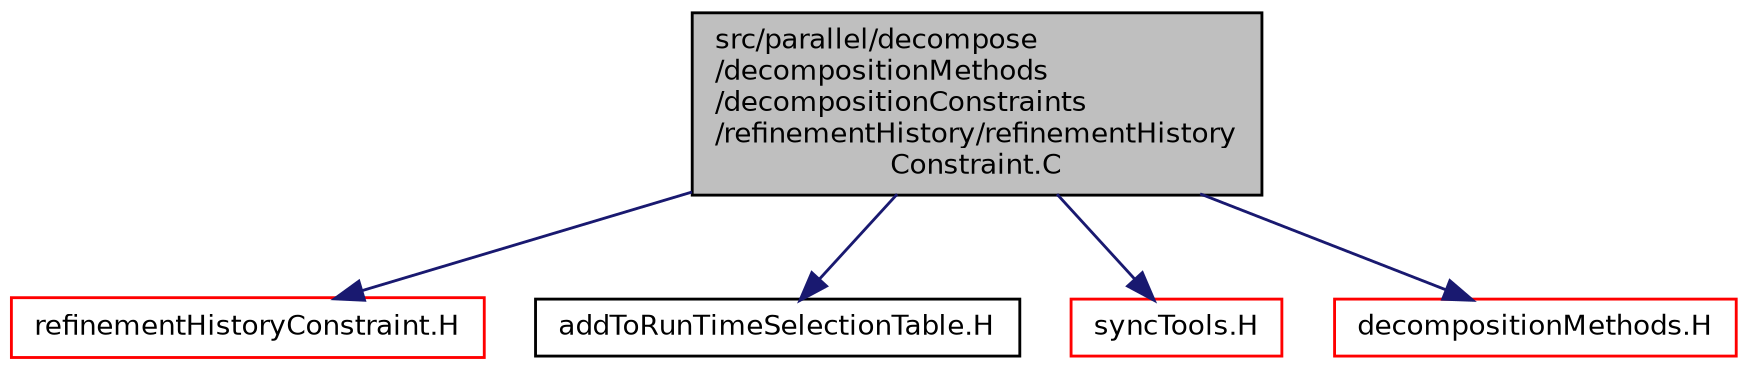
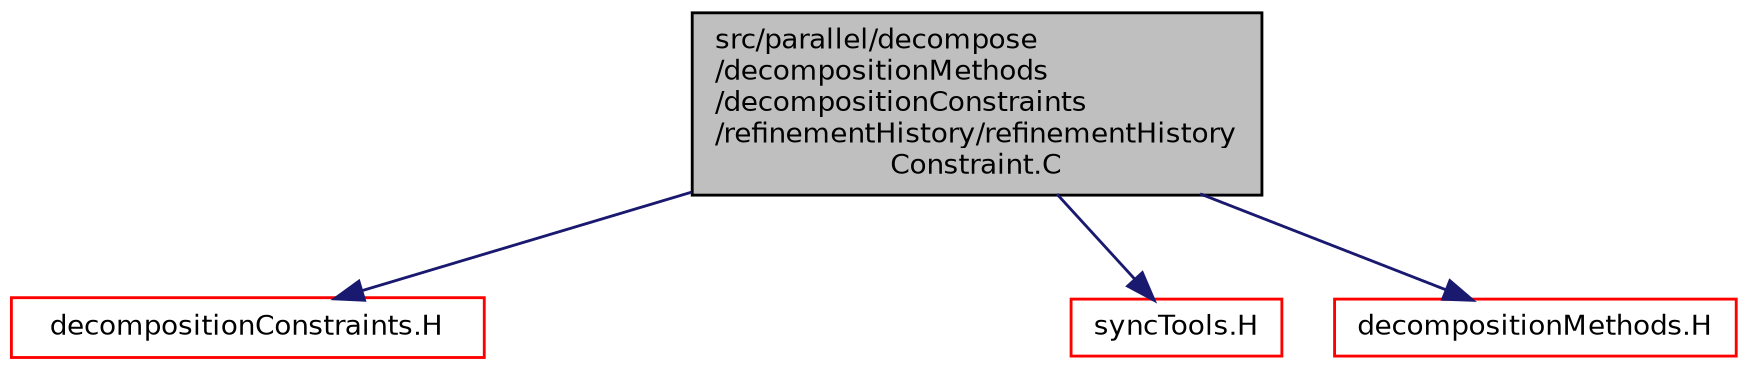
(248, 328) -> (248, 328)
(778, 328) -> none
